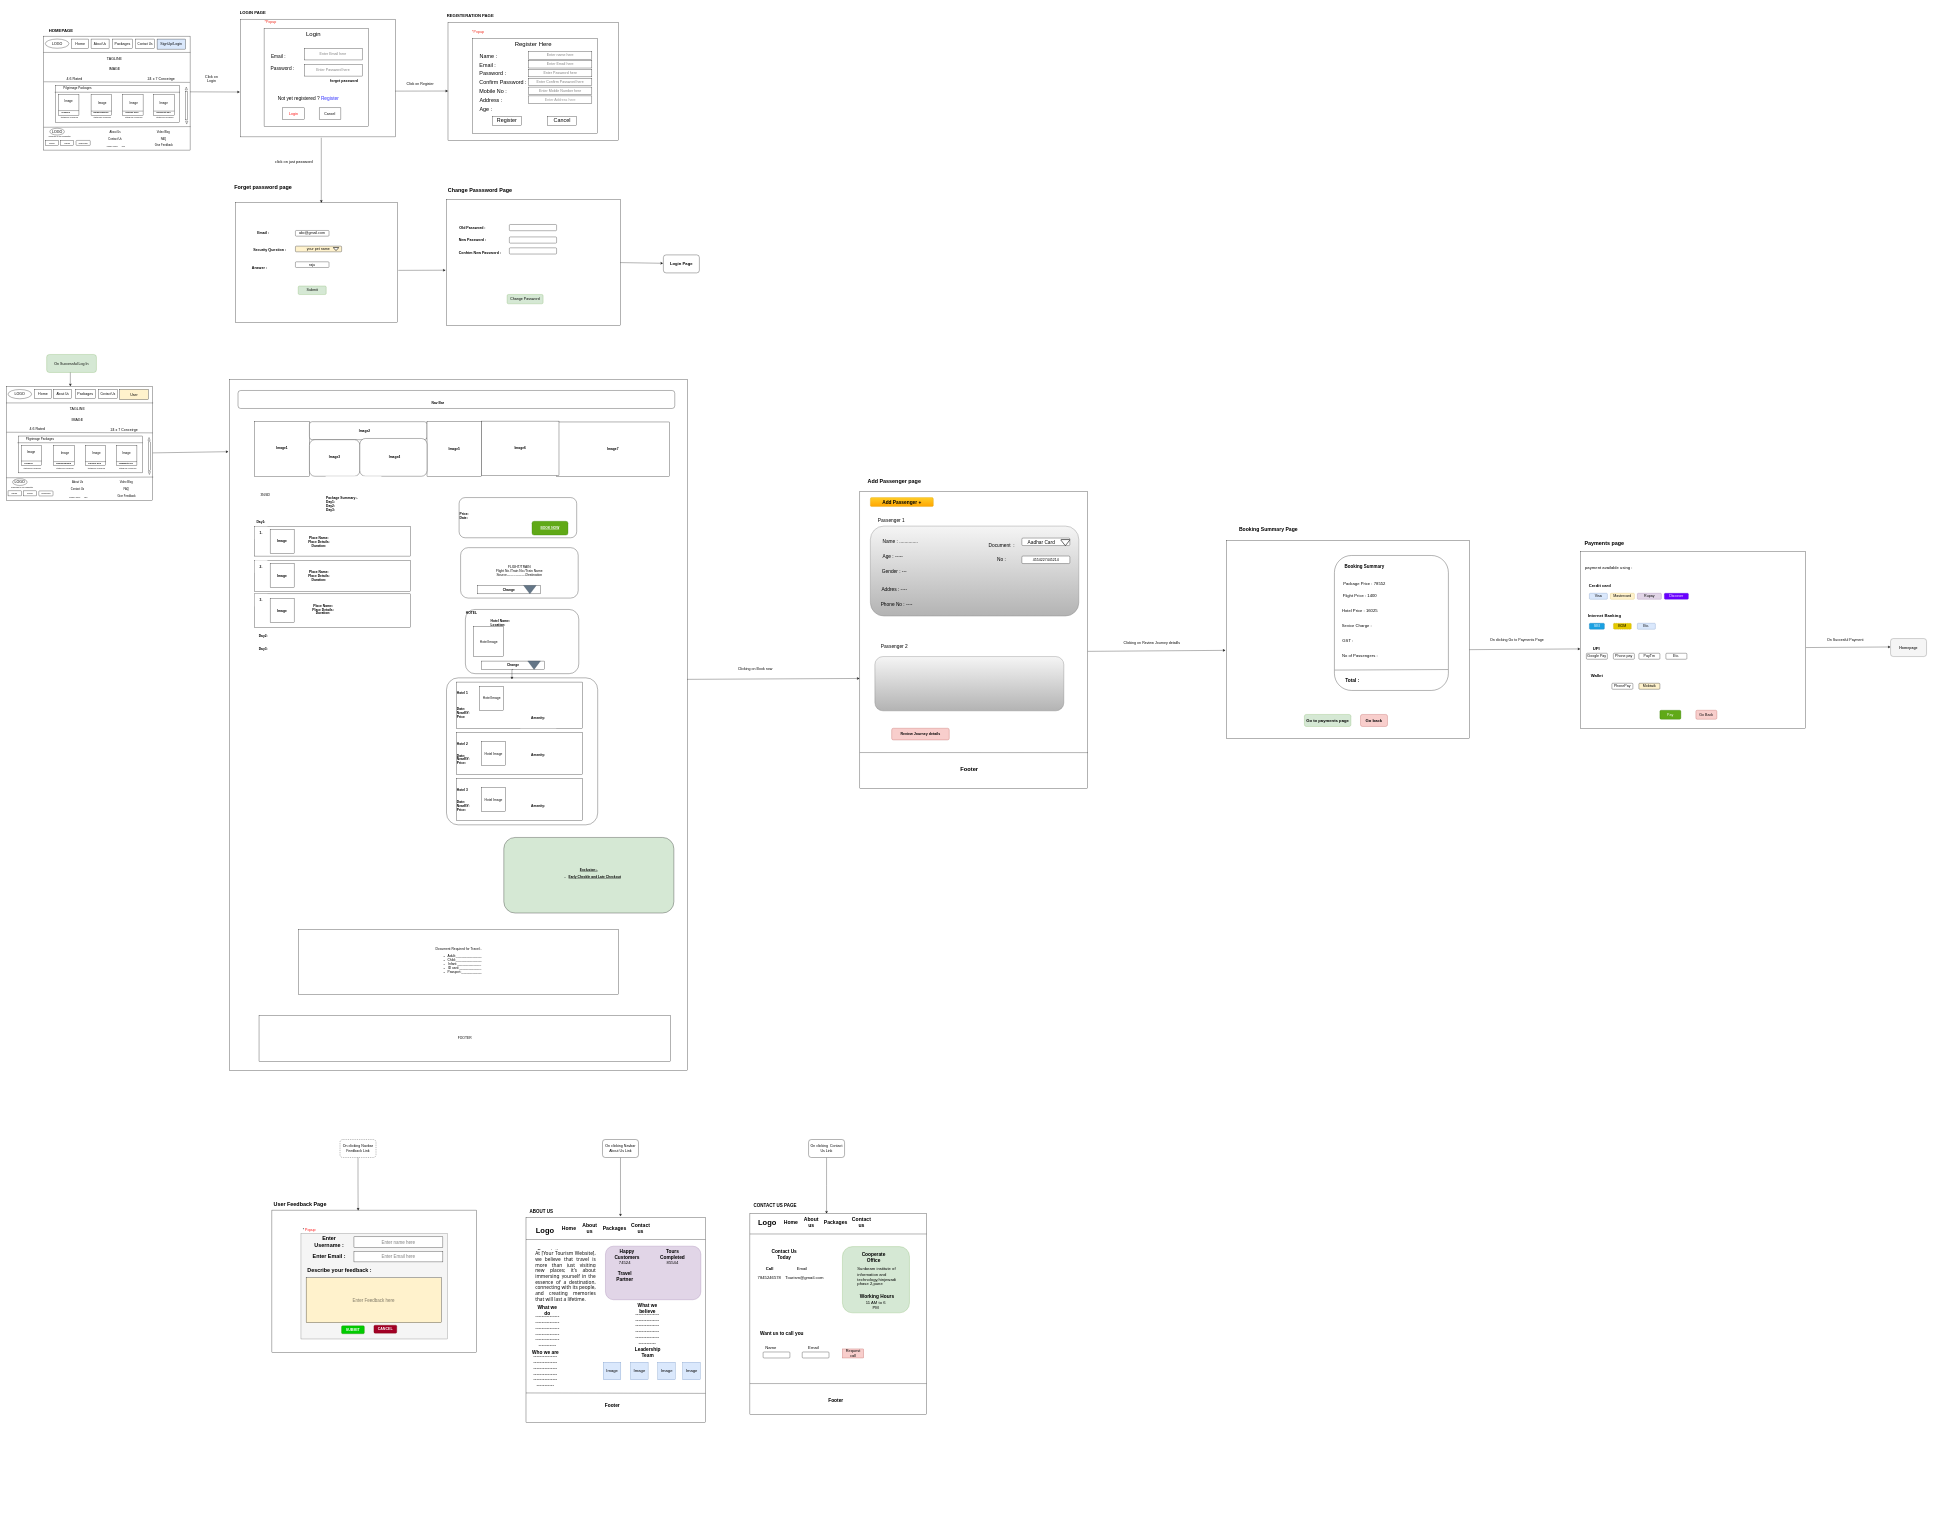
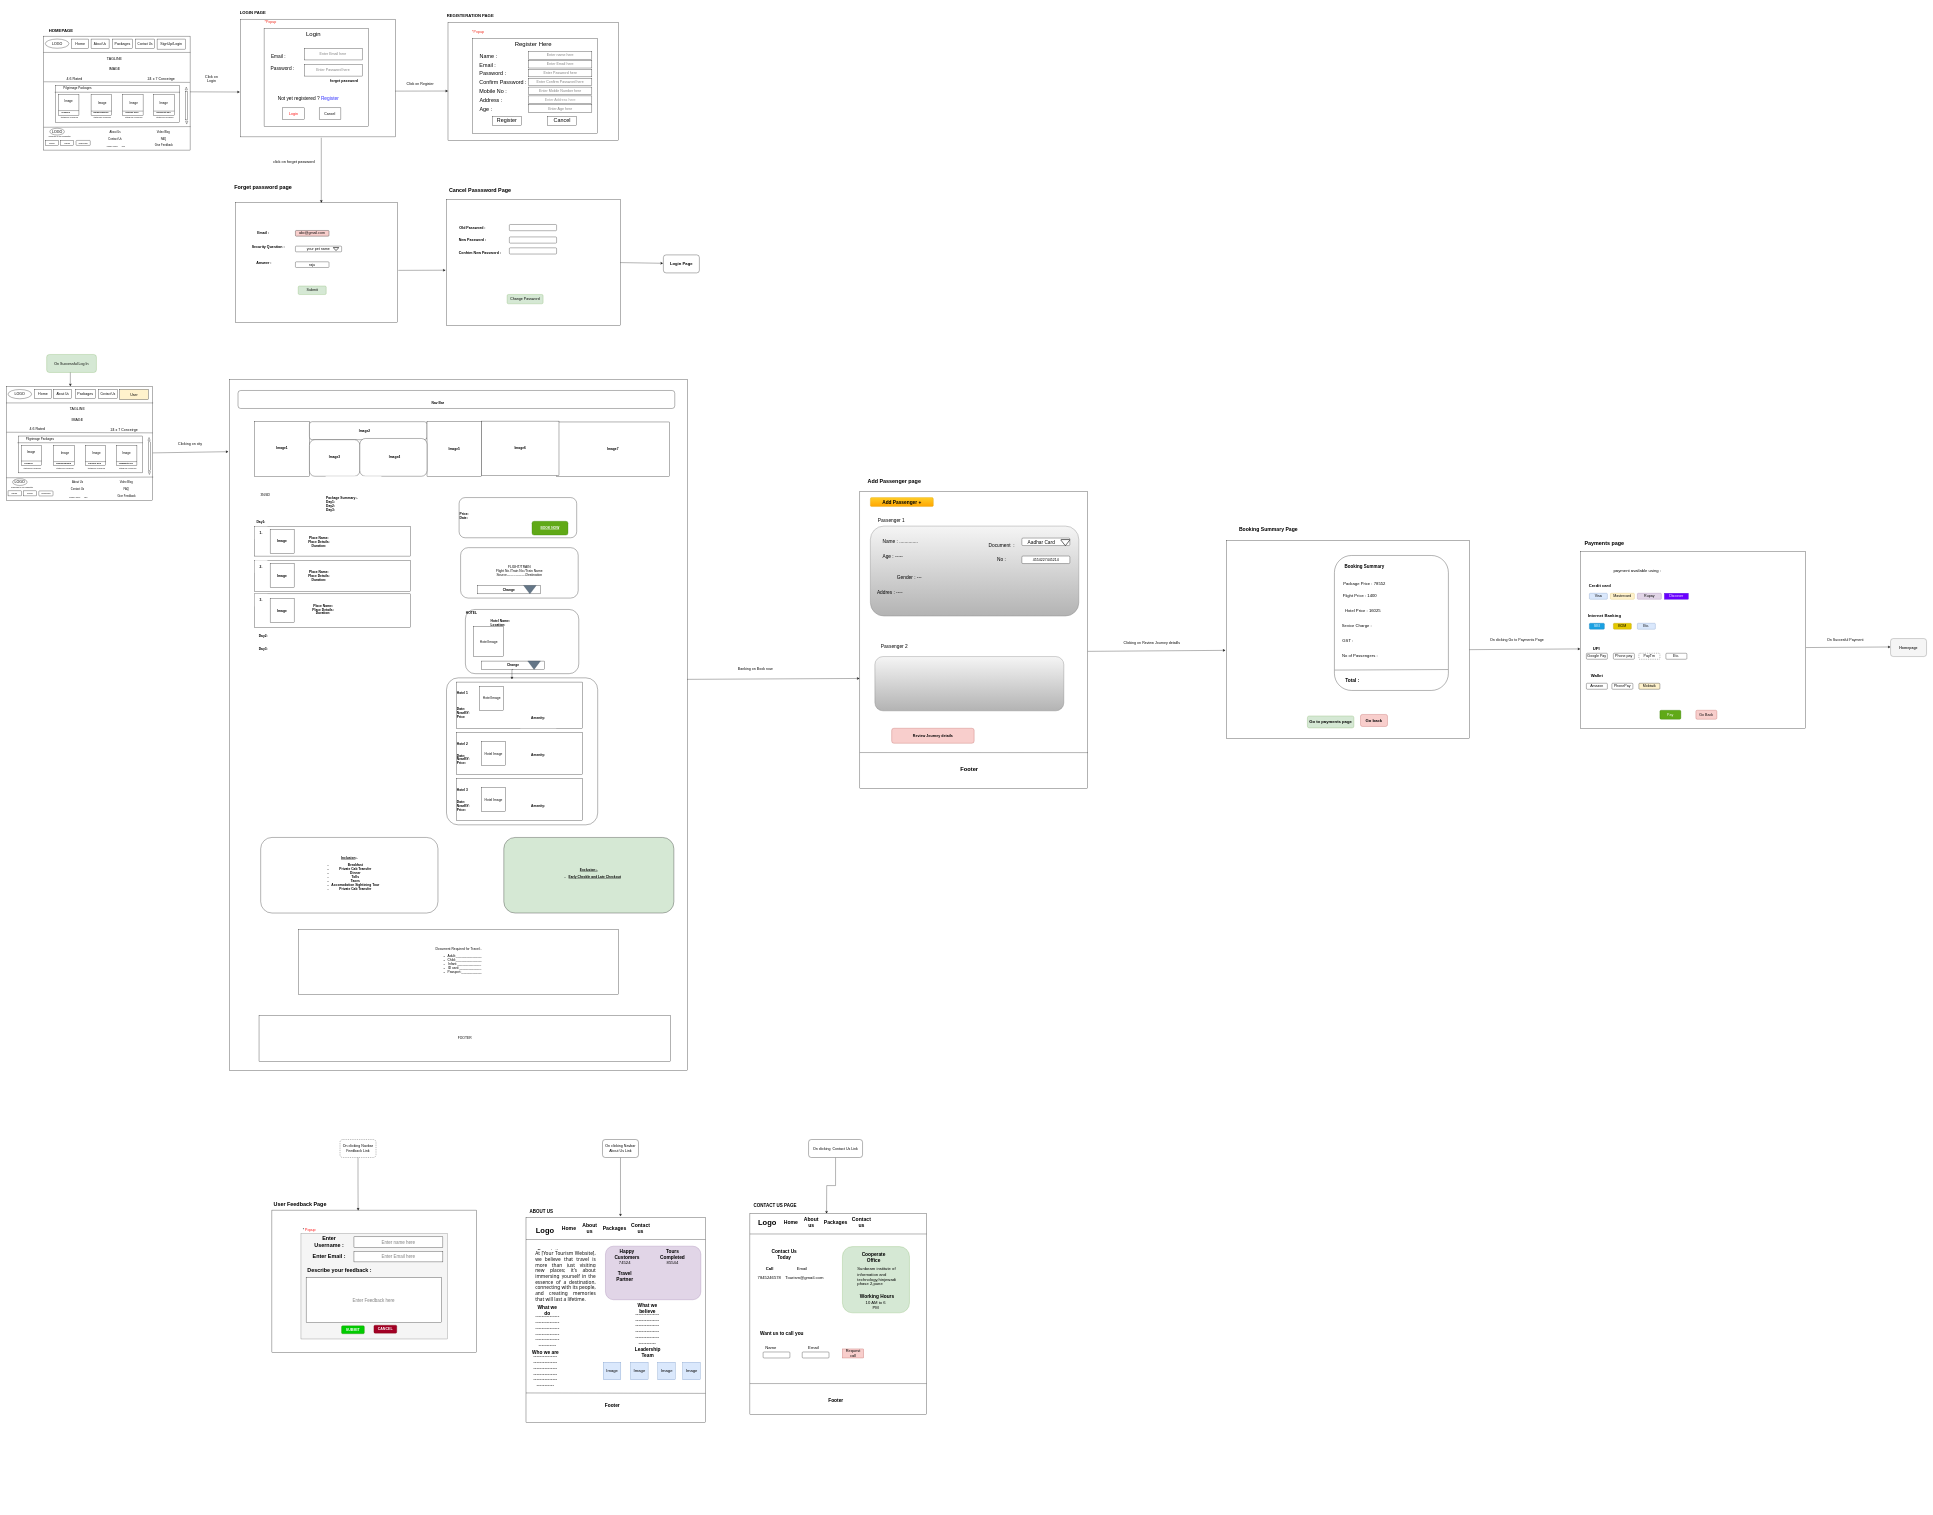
(171, 44) -> (171, 44)
none -> (560, 109)
(294, 161) -> (294, 161)
(480, 190) -> (480, 190)
(312, 233) -> (312, 233)
(319, 249) -> (319, 249)
(270, 250) -> (268, 247)
(260, 268) -> (265, 263)
none -> (190, 444)
(1609, 568) -> (1638, 571)
(894, 571) -> (909, 577)
(894, 589) -> (890, 592)
(1677, 596) -> (1677, 596)
(897, 604) -> none
(1360, 611) -> (1363, 611)
(1623, 626) -> (1623, 626)
(1650, 656) -> (1650, 656)
(755, 669) -> (755, 669)
none -> (1597, 686)
(1328, 720) -> (1331, 722)
(921, 734) -> (933, 736)
none -> (349, 875)
(827, 1149) -> (836, 1149)
(374, 1300) -> (374, 1300)
(876, 1305) -> (876, 1305)
